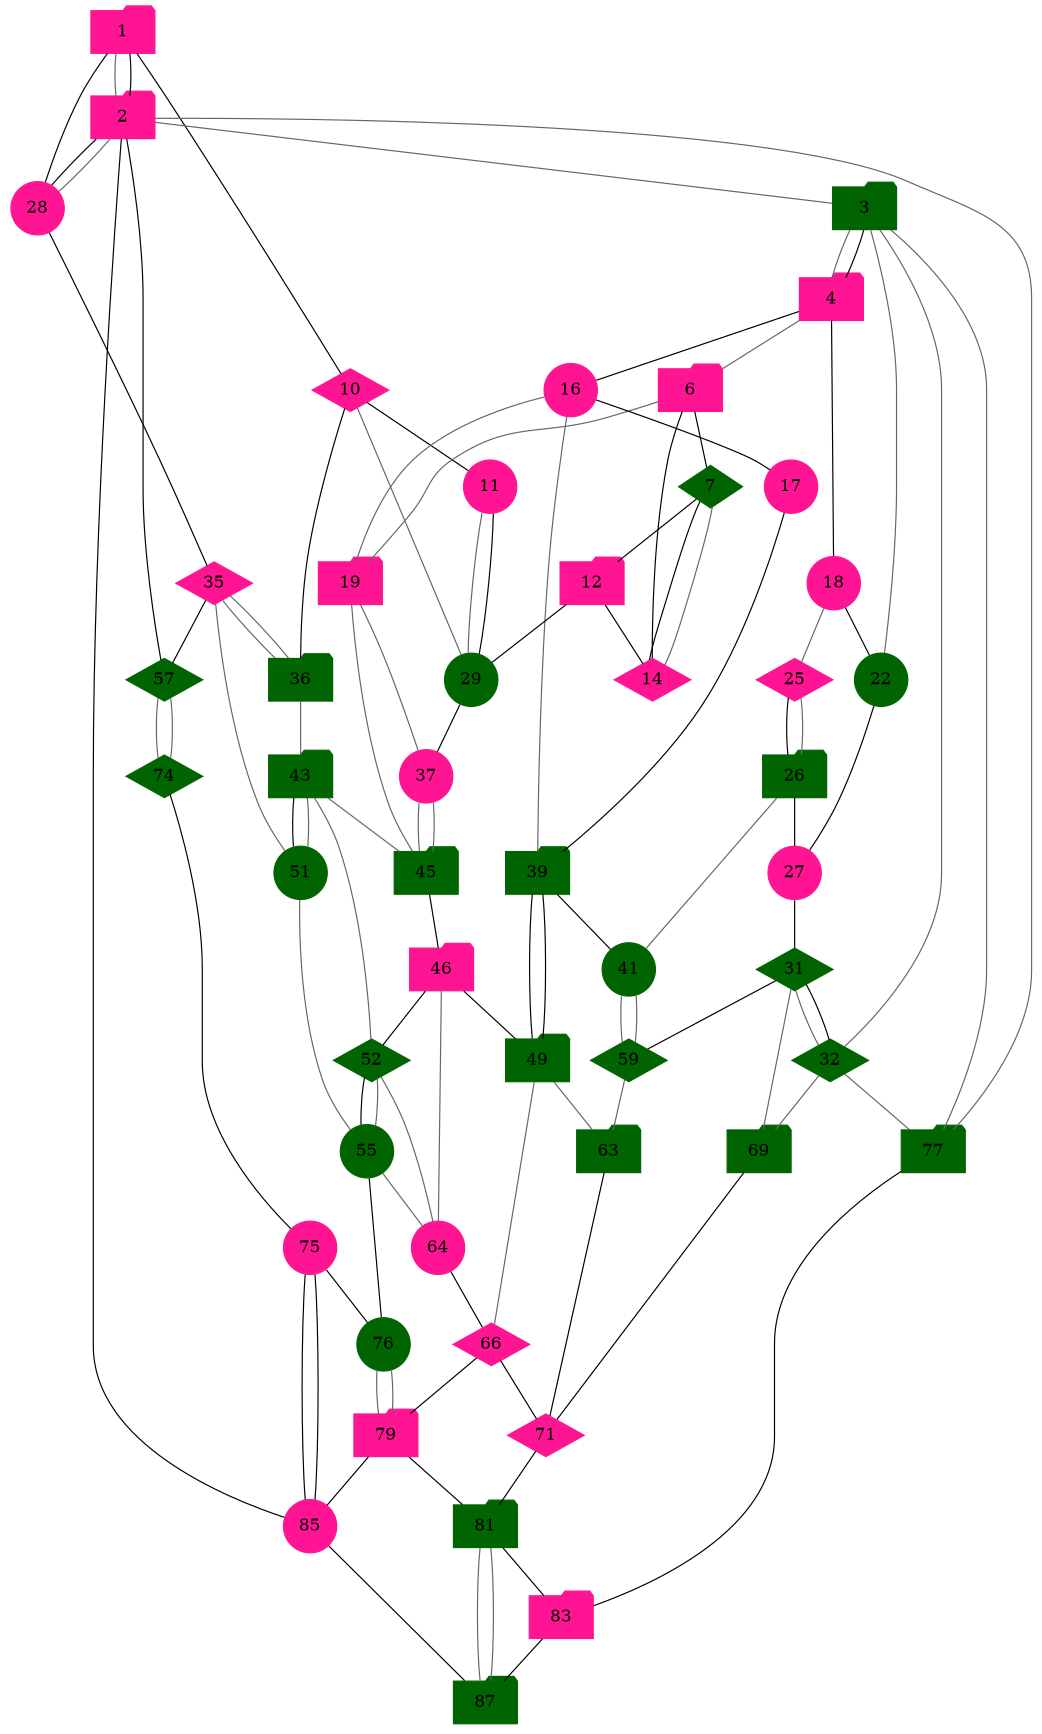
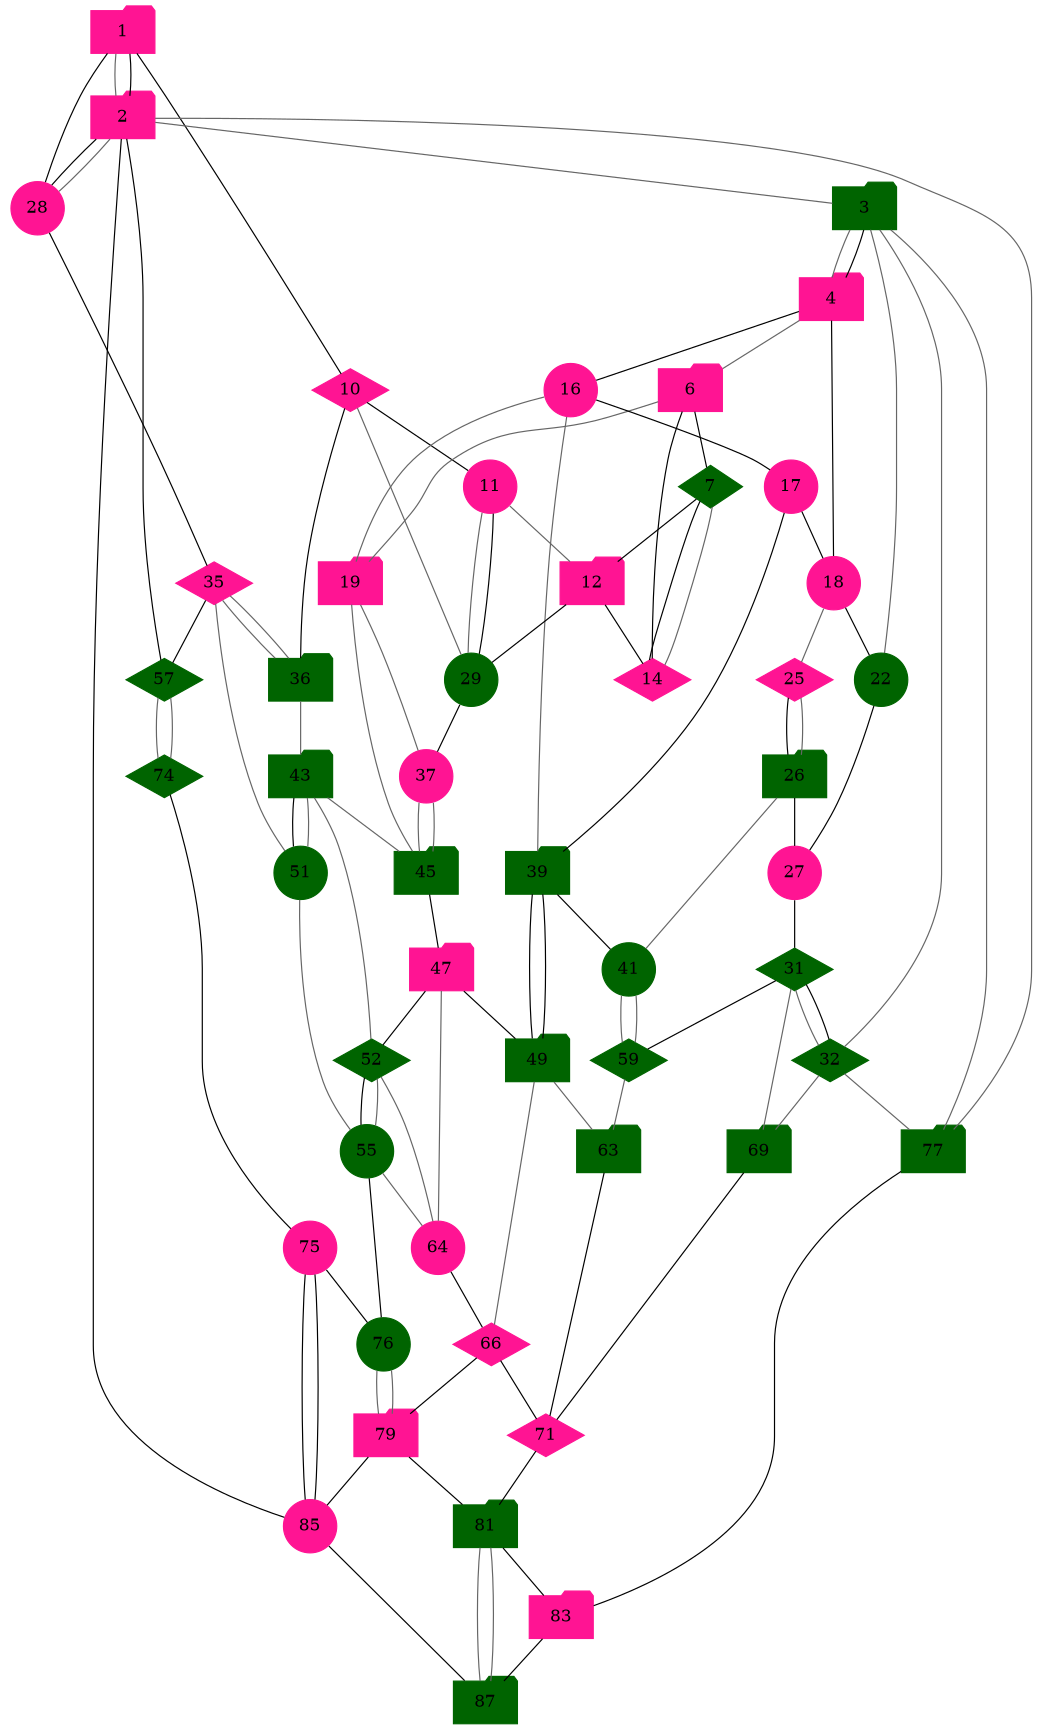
none -> (540, 534)
none -> (812, 535)
(442, 969) -> (442, 969)
